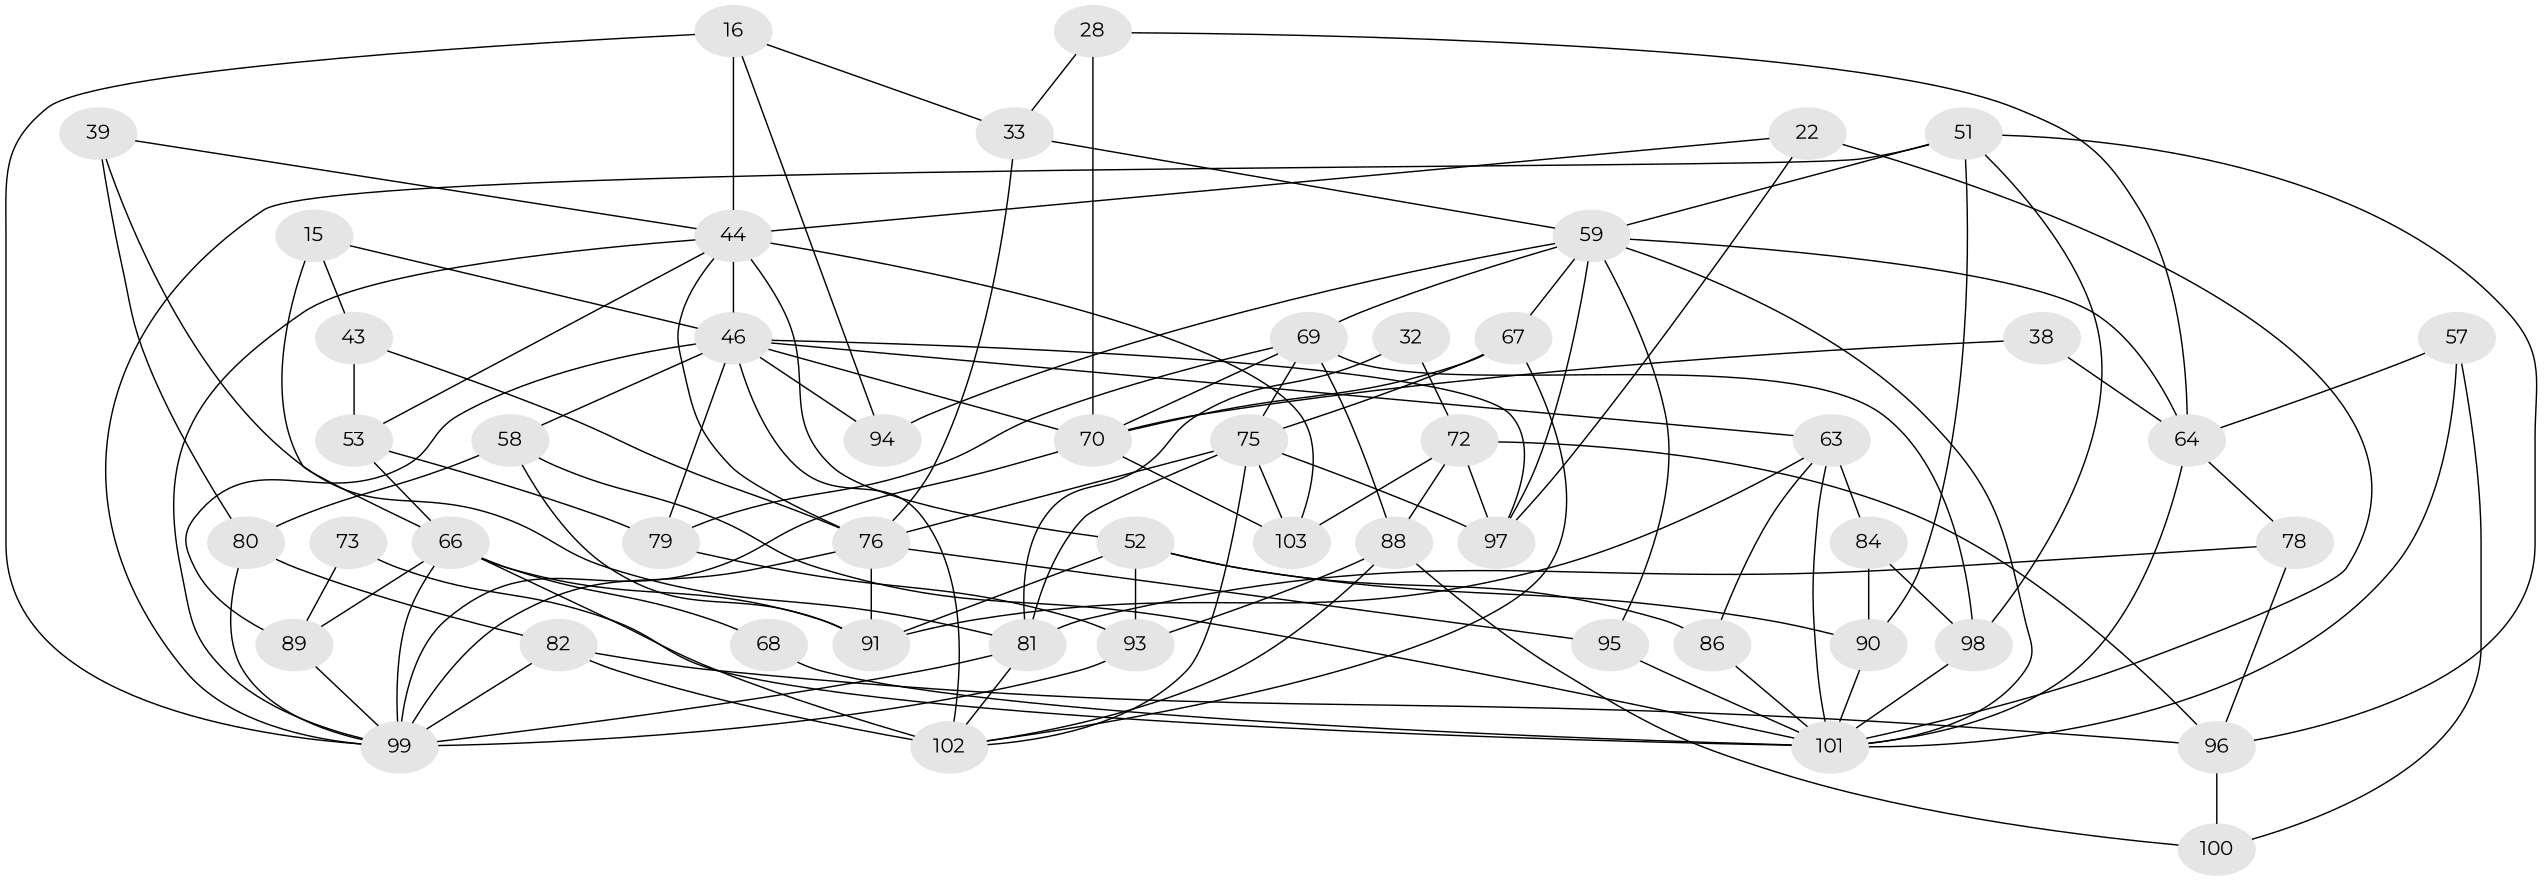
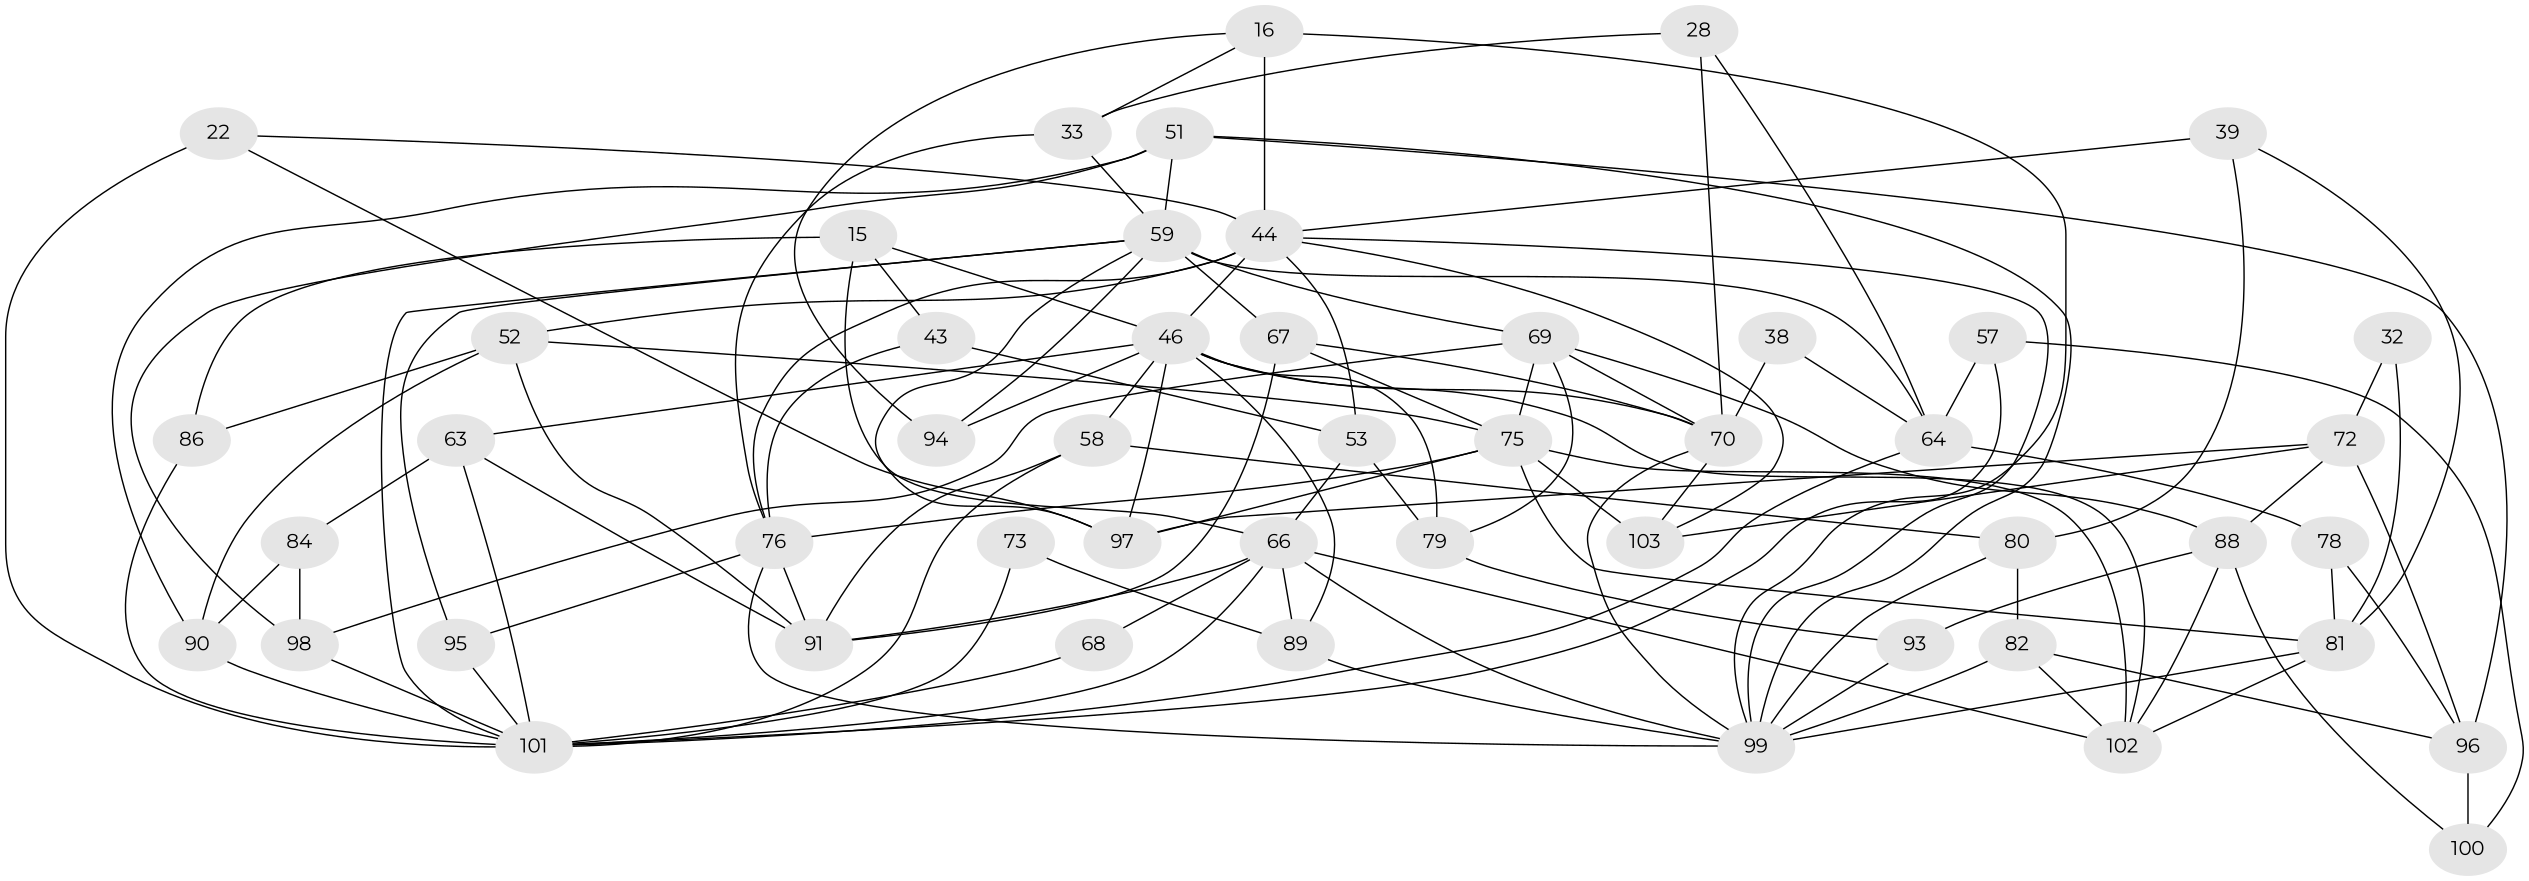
(1759, 537) -> (628, 243)
(1136, 594) -> (991, 374)
(1364, 663) -> (1168, 572)
none -> (977, 710)
